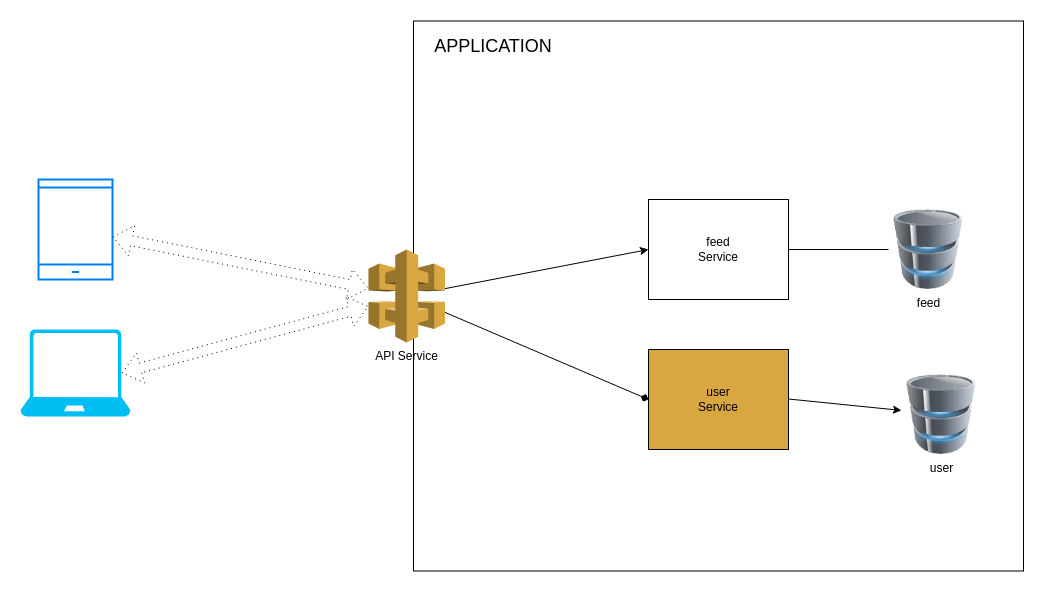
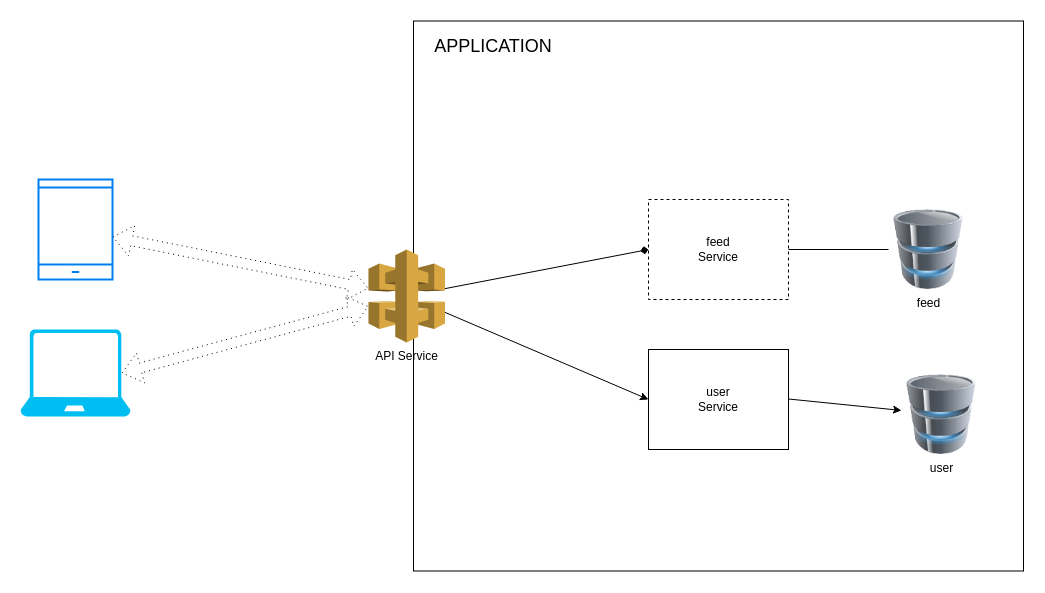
(719, 250) -> (719, 250)
(640, 251) -> (640, 251)
(640, 396) -> (641, 396)
(719, 400) -> (719, 400)
